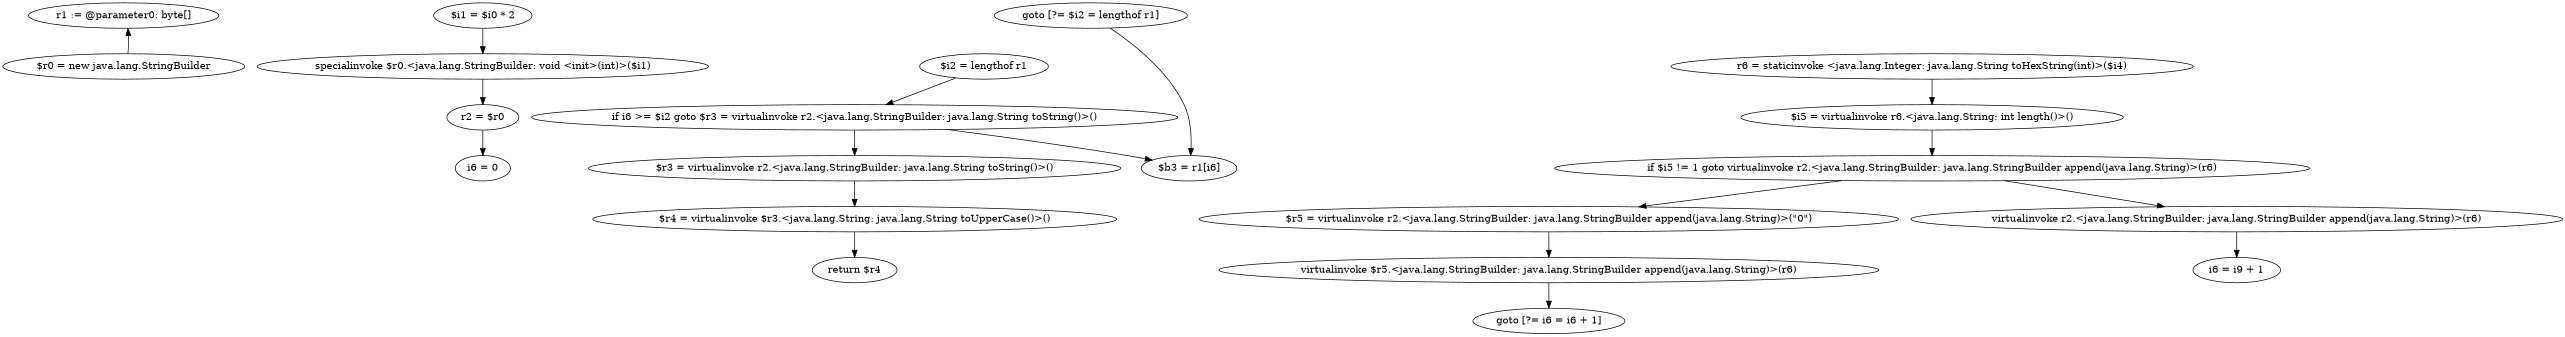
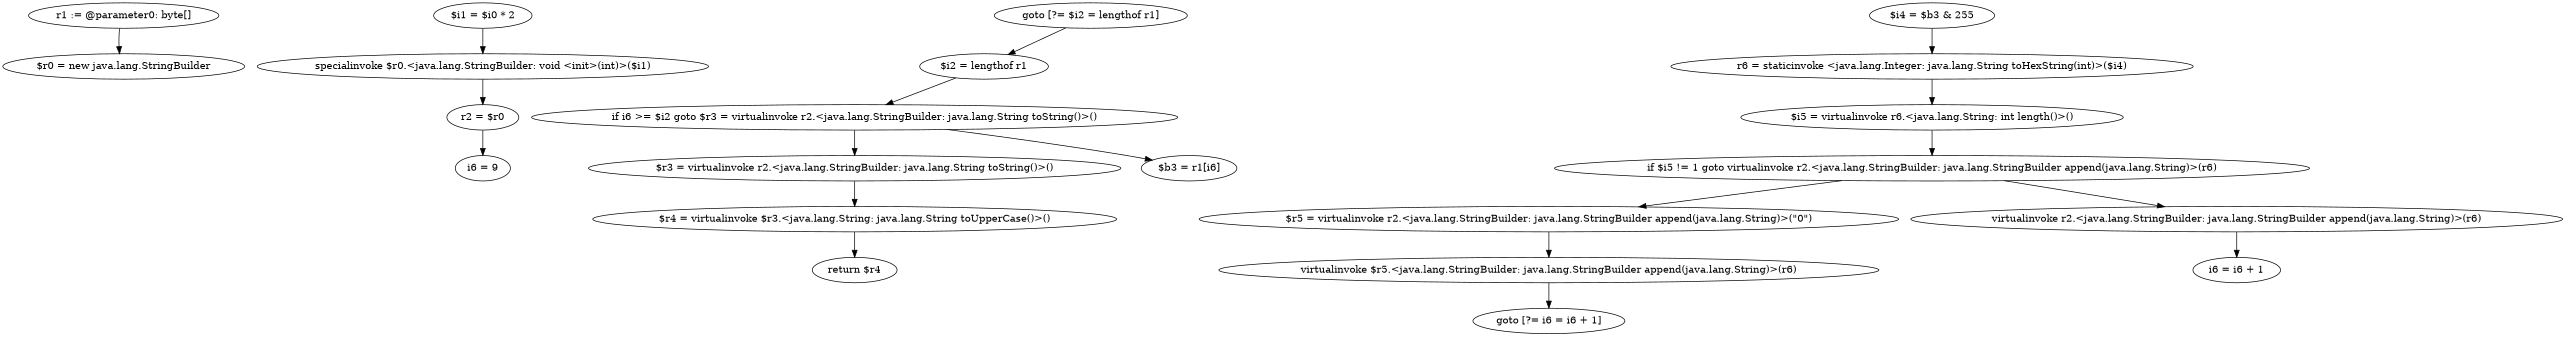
none -> (1932, 16)
(128, 45) -> (119, 38)
(1167, 78) -> (1040, 40)
(483, 168) -> (483, 168)
(2237, 270) -> (2237, 270)
